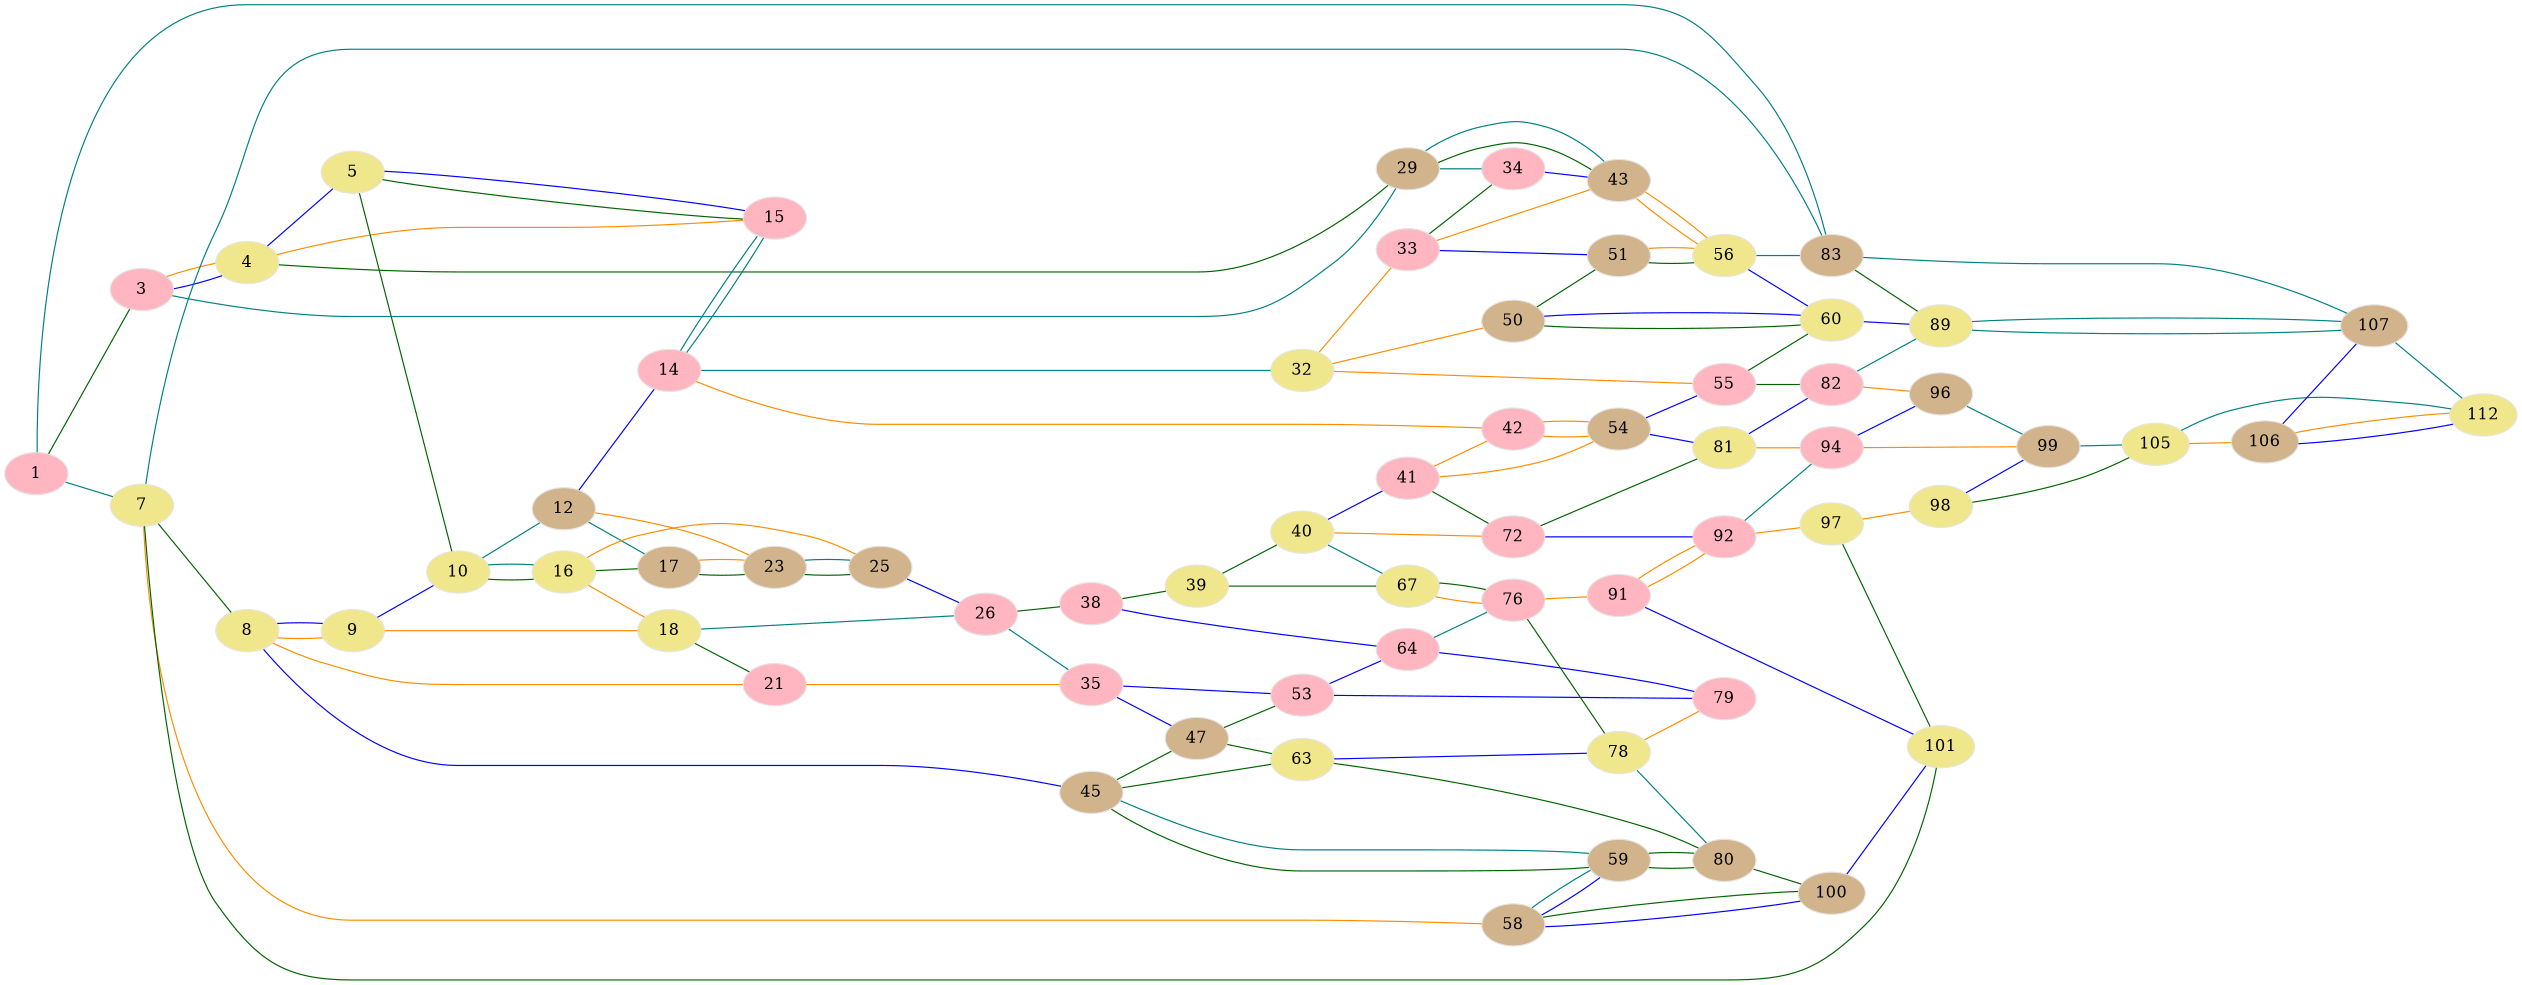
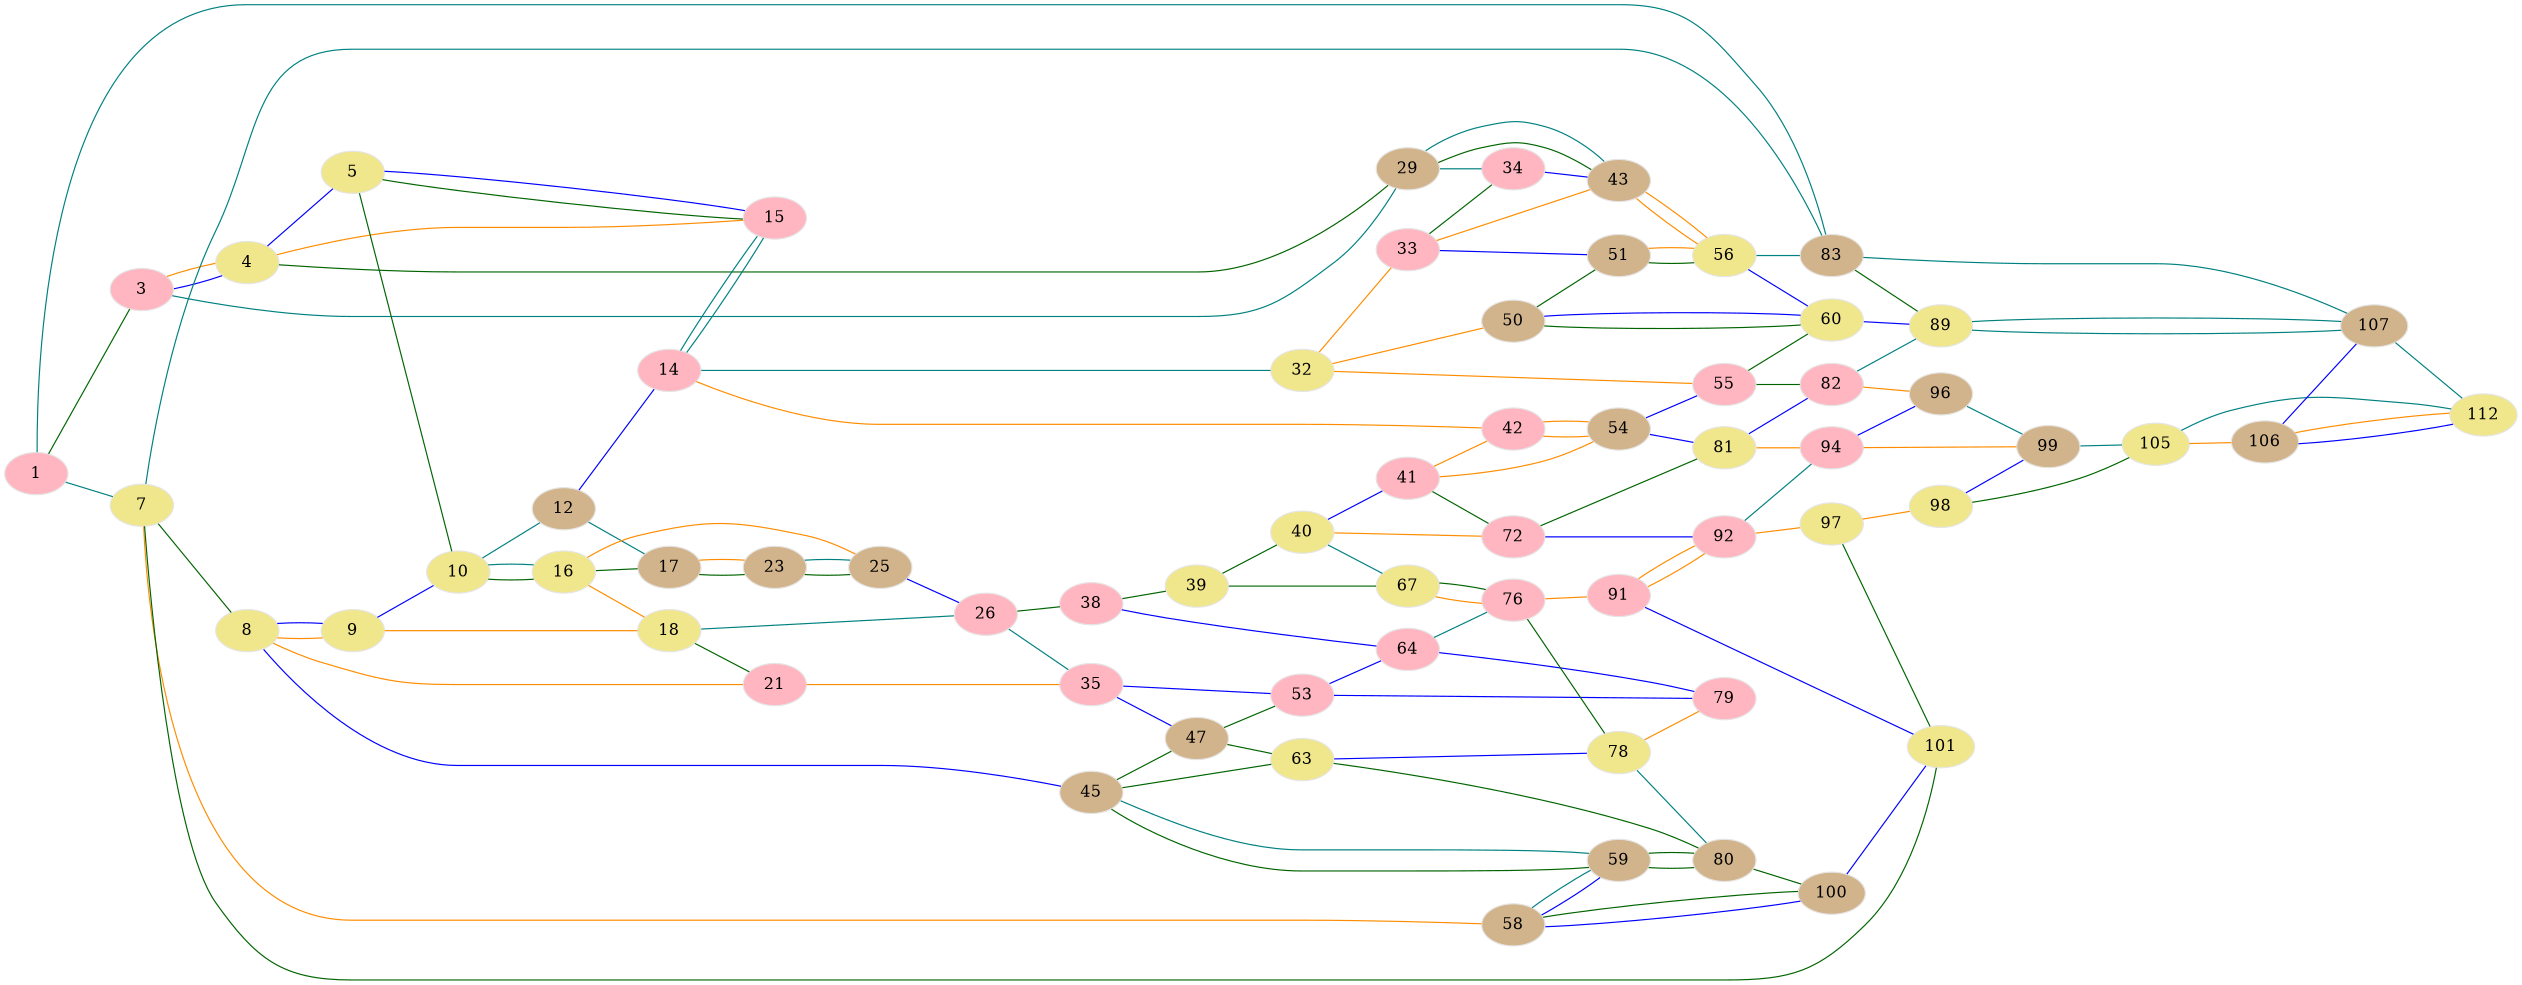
(654, 524) -> none
